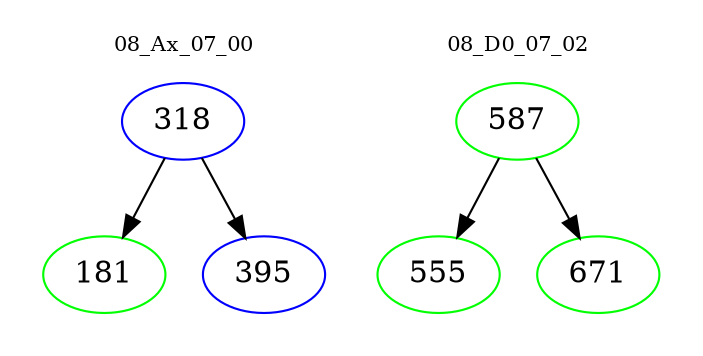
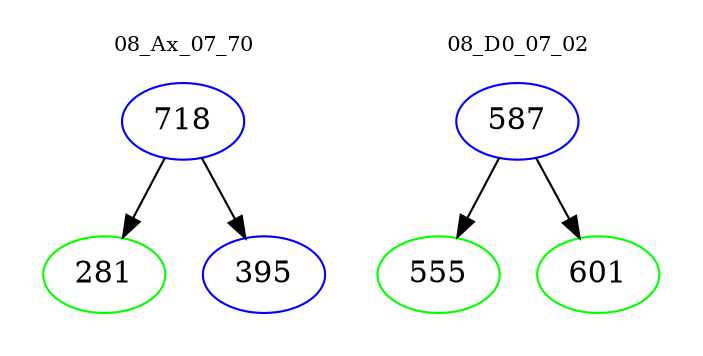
(184, 46) -> (184, 46)
(183, 121) -> (183, 121)
(517, 121) -> (517, 121)
(104, 275) -> (104, 275)
(598, 275) -> (598, 275)
